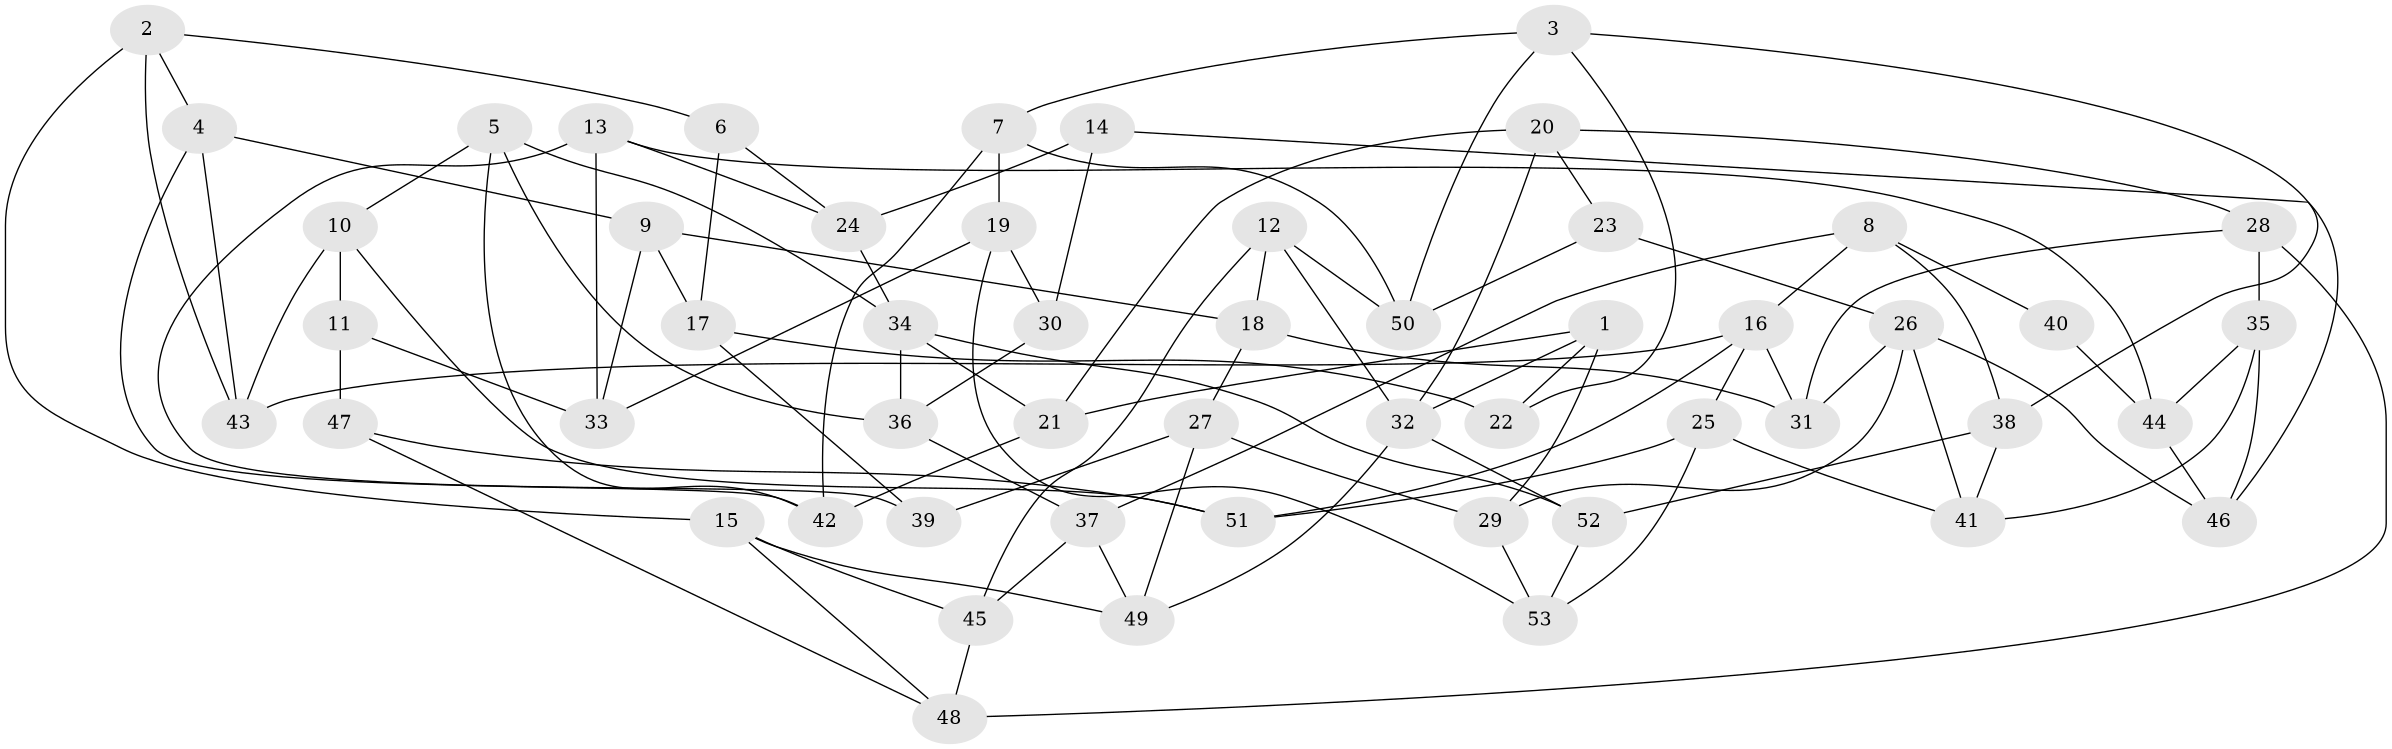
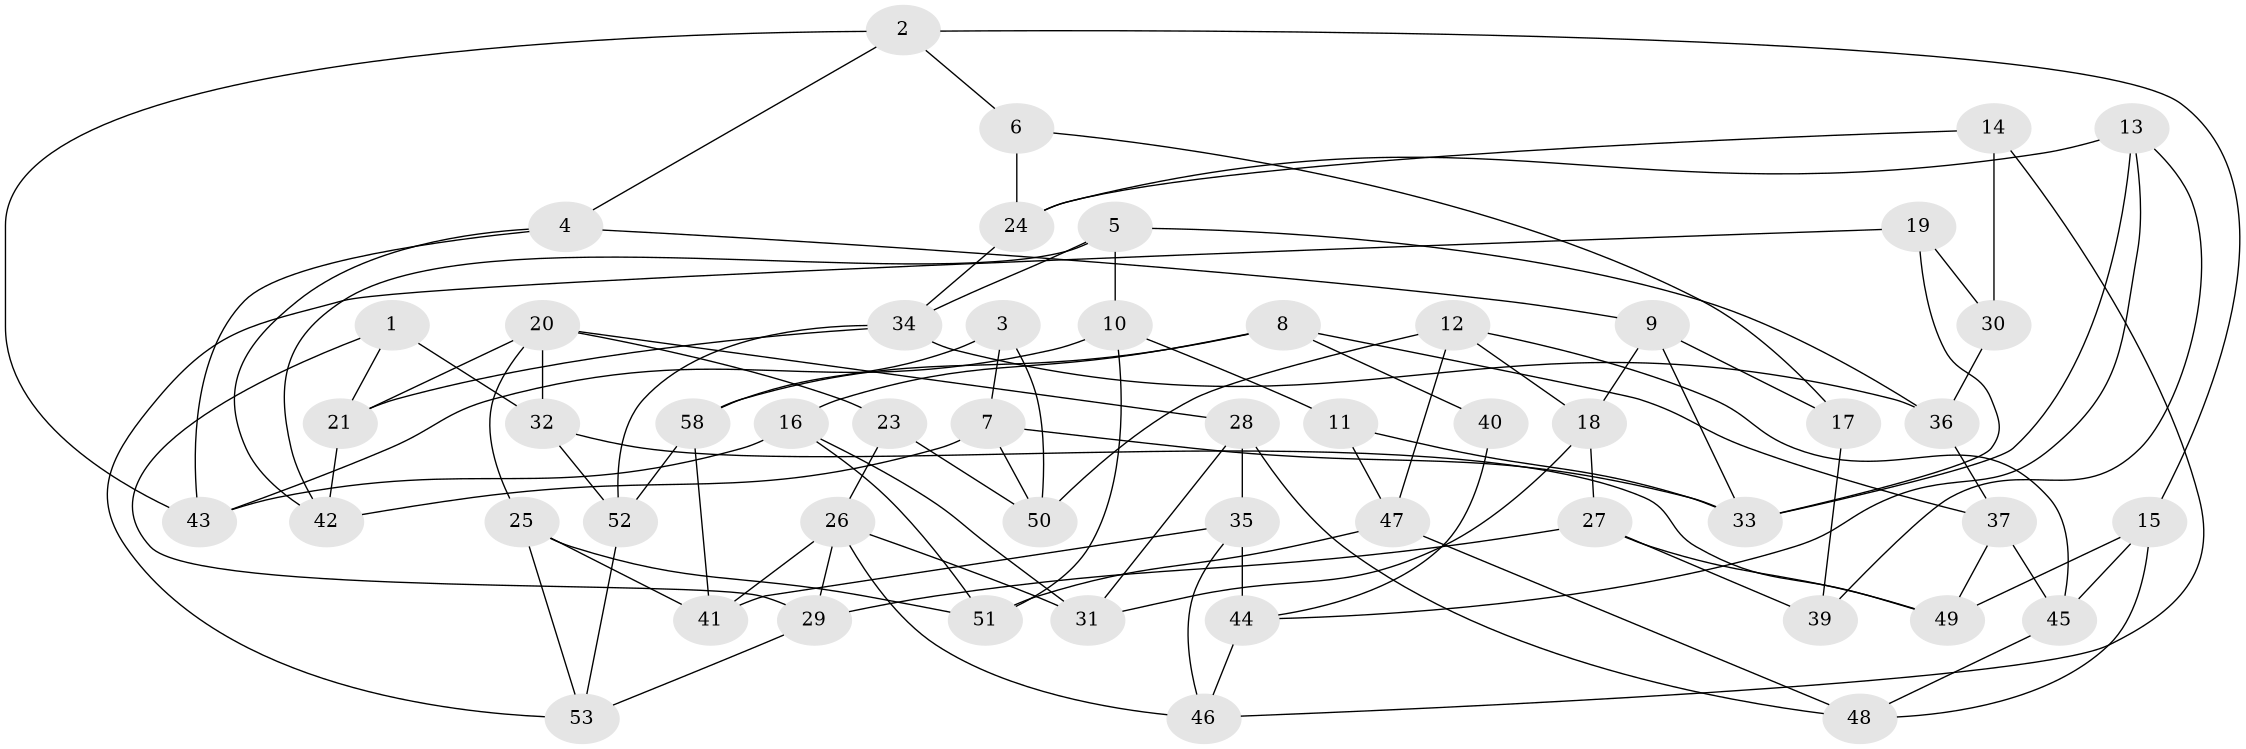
(999, 181) -> (1372, 459)
(1337, 325) -> (1423, 424)
(1730, 375) -> (490, 420)
(1502, 424) -> none
(2005, 424) -> (693, 424)
